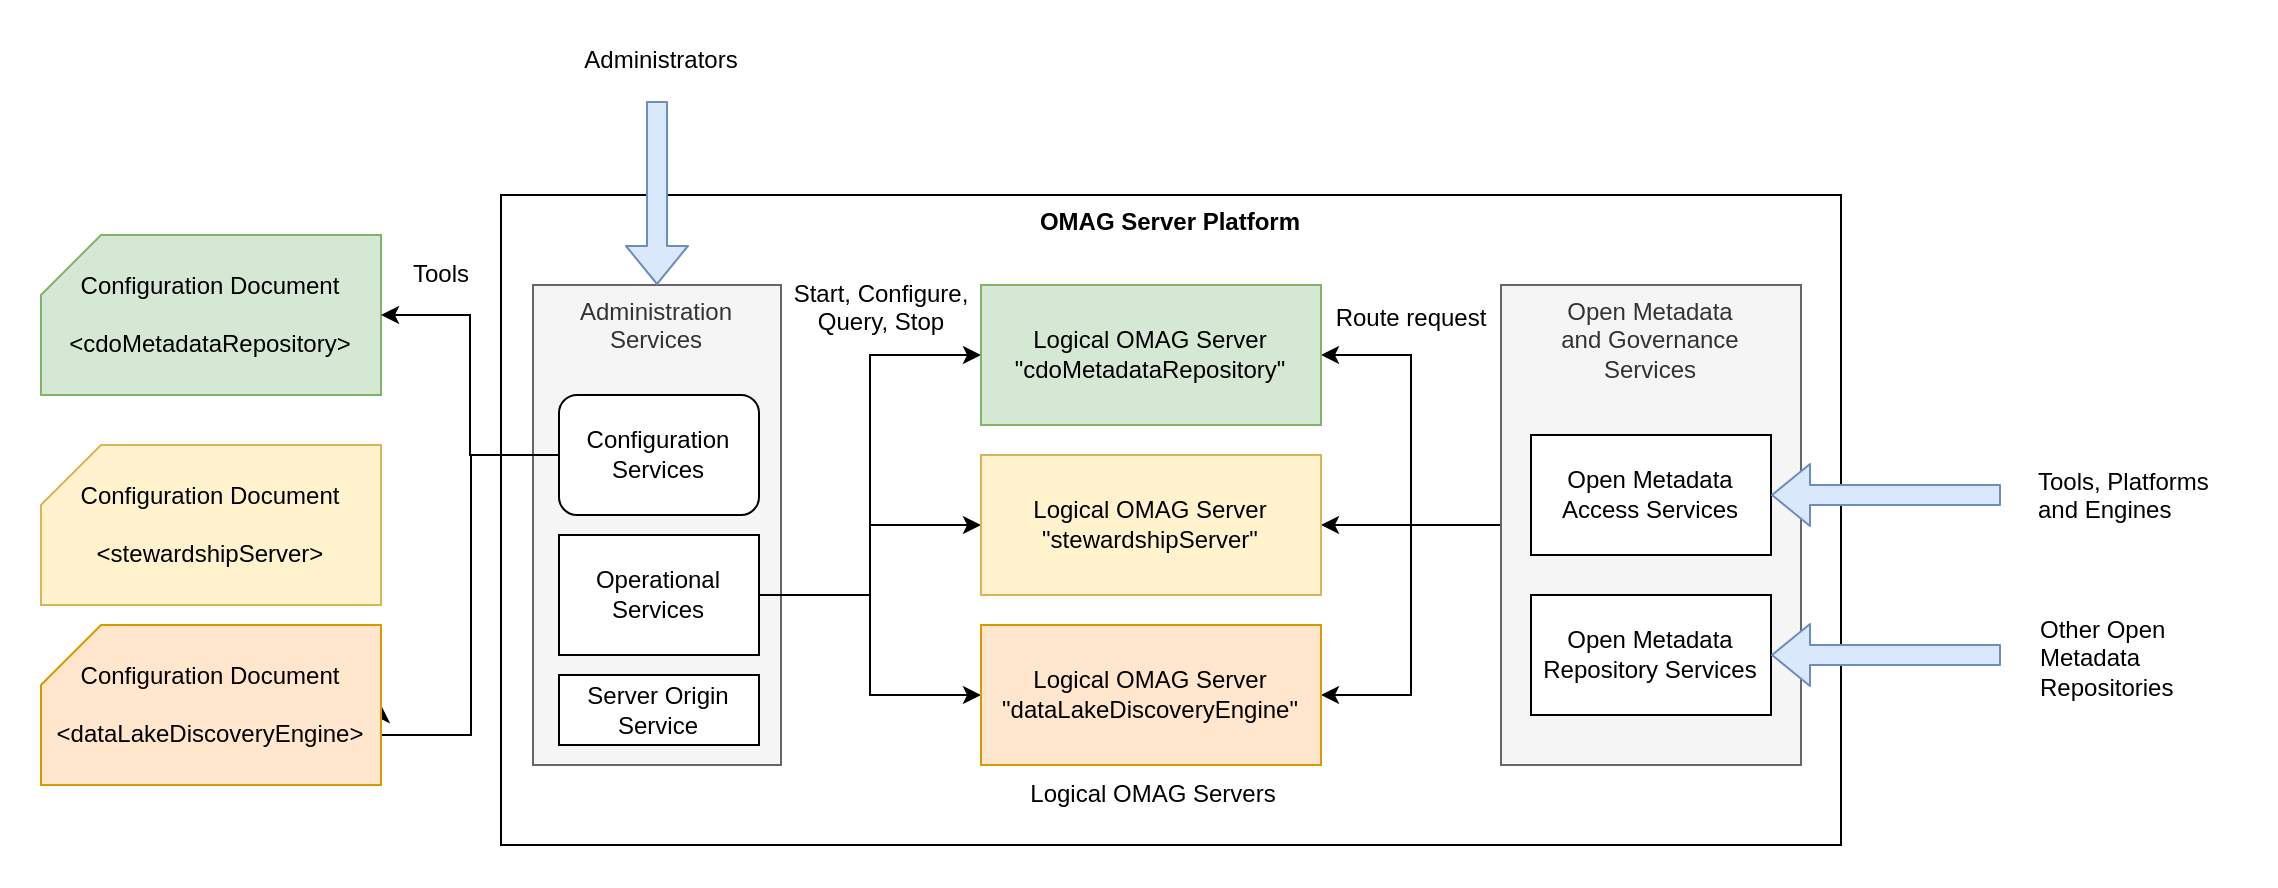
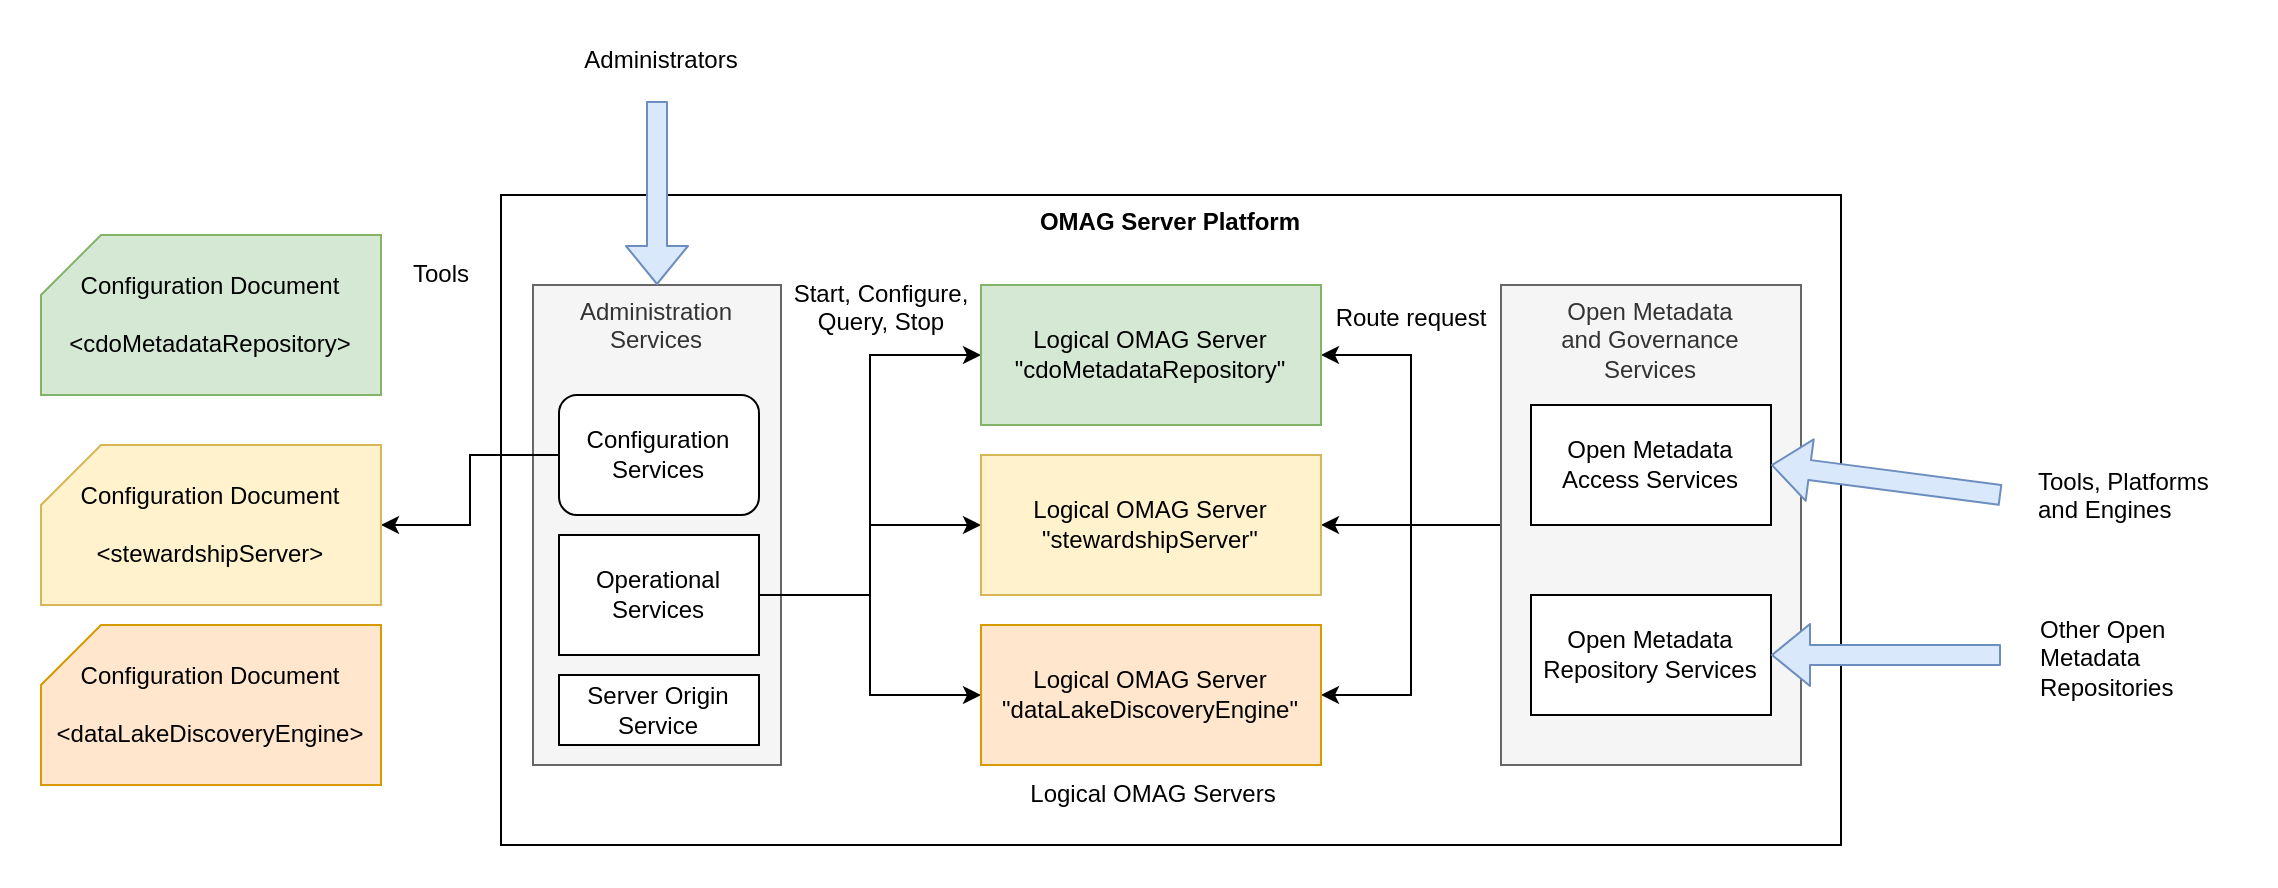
(470, 347) -> (431, 525)
(1651, 495) -> (1651, 465)
(471, 677) -> none
